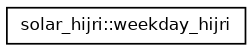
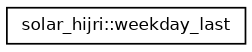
(126, 26) -> (126, 26)
